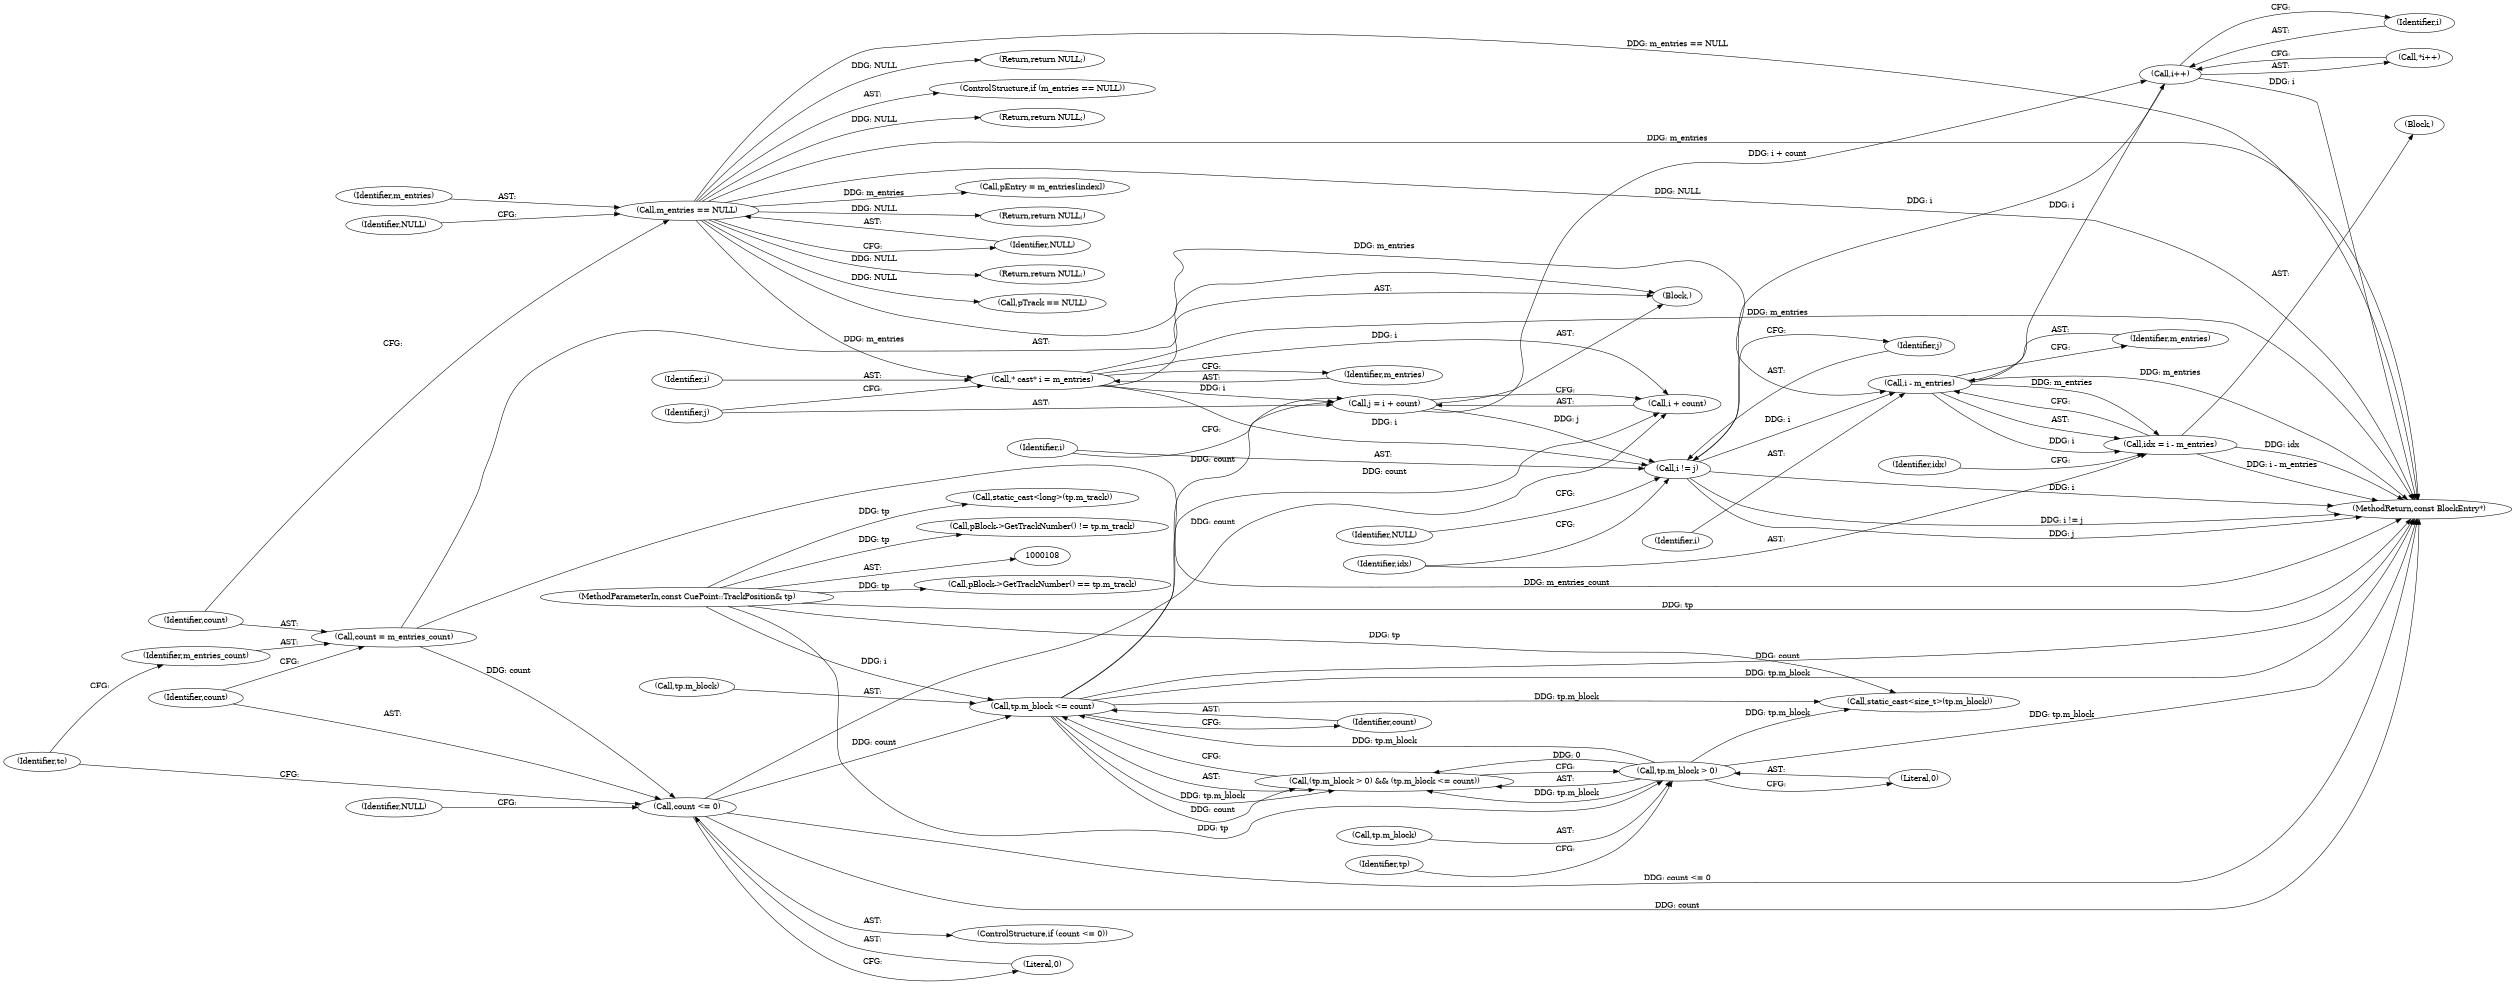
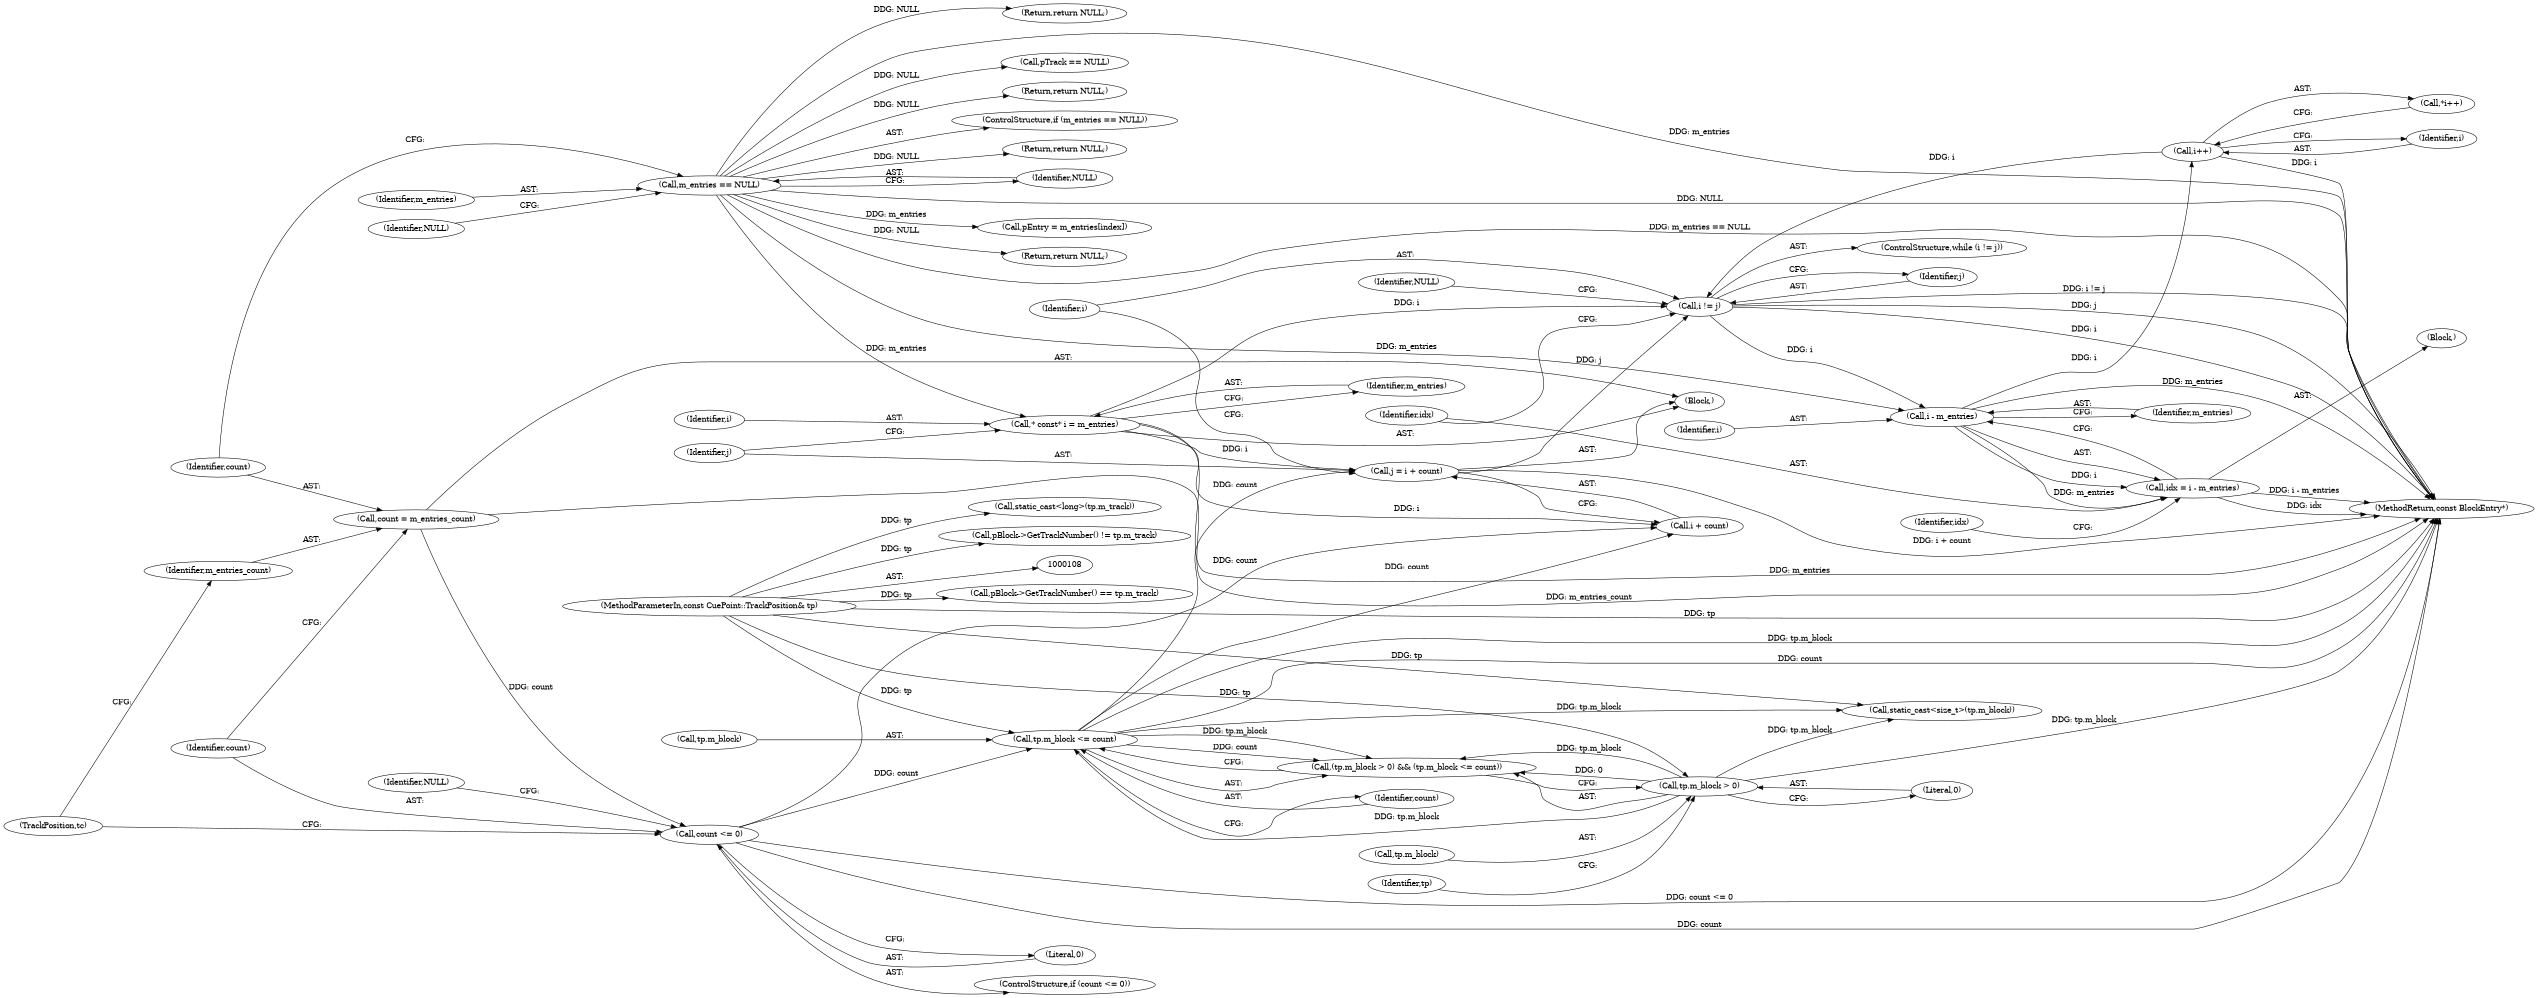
(1714, 162) -> (1911, 555)
none -> (1942, 248)
(1042, 380) -> (1065, 425)
(874, 662) -> (896, 691)
(42, 762) -> (53, 826)
